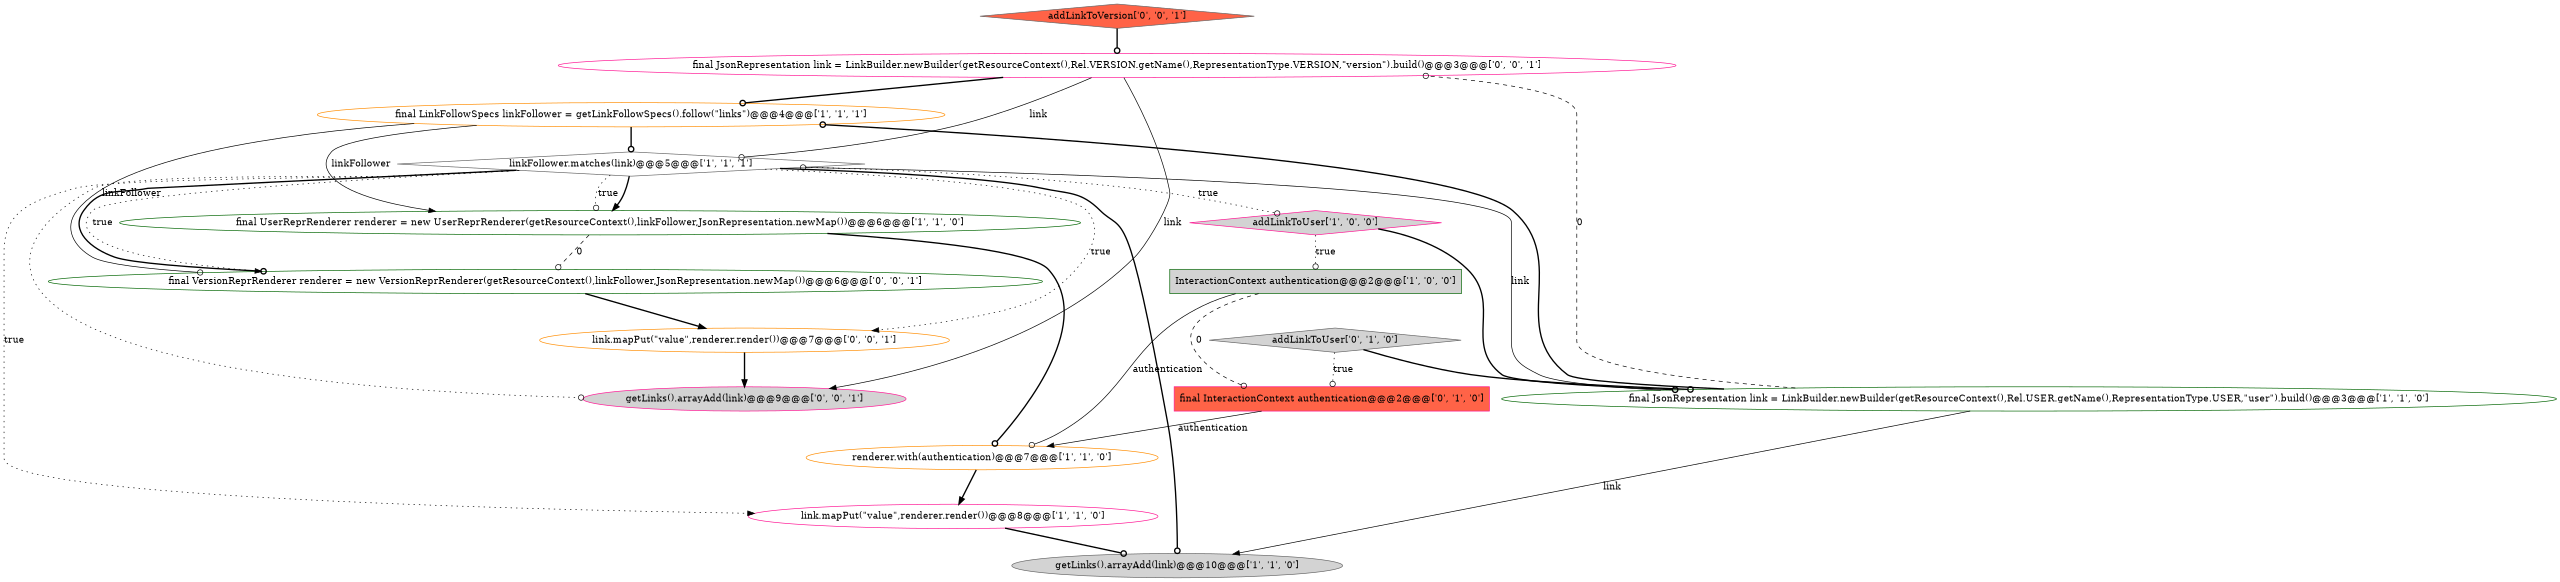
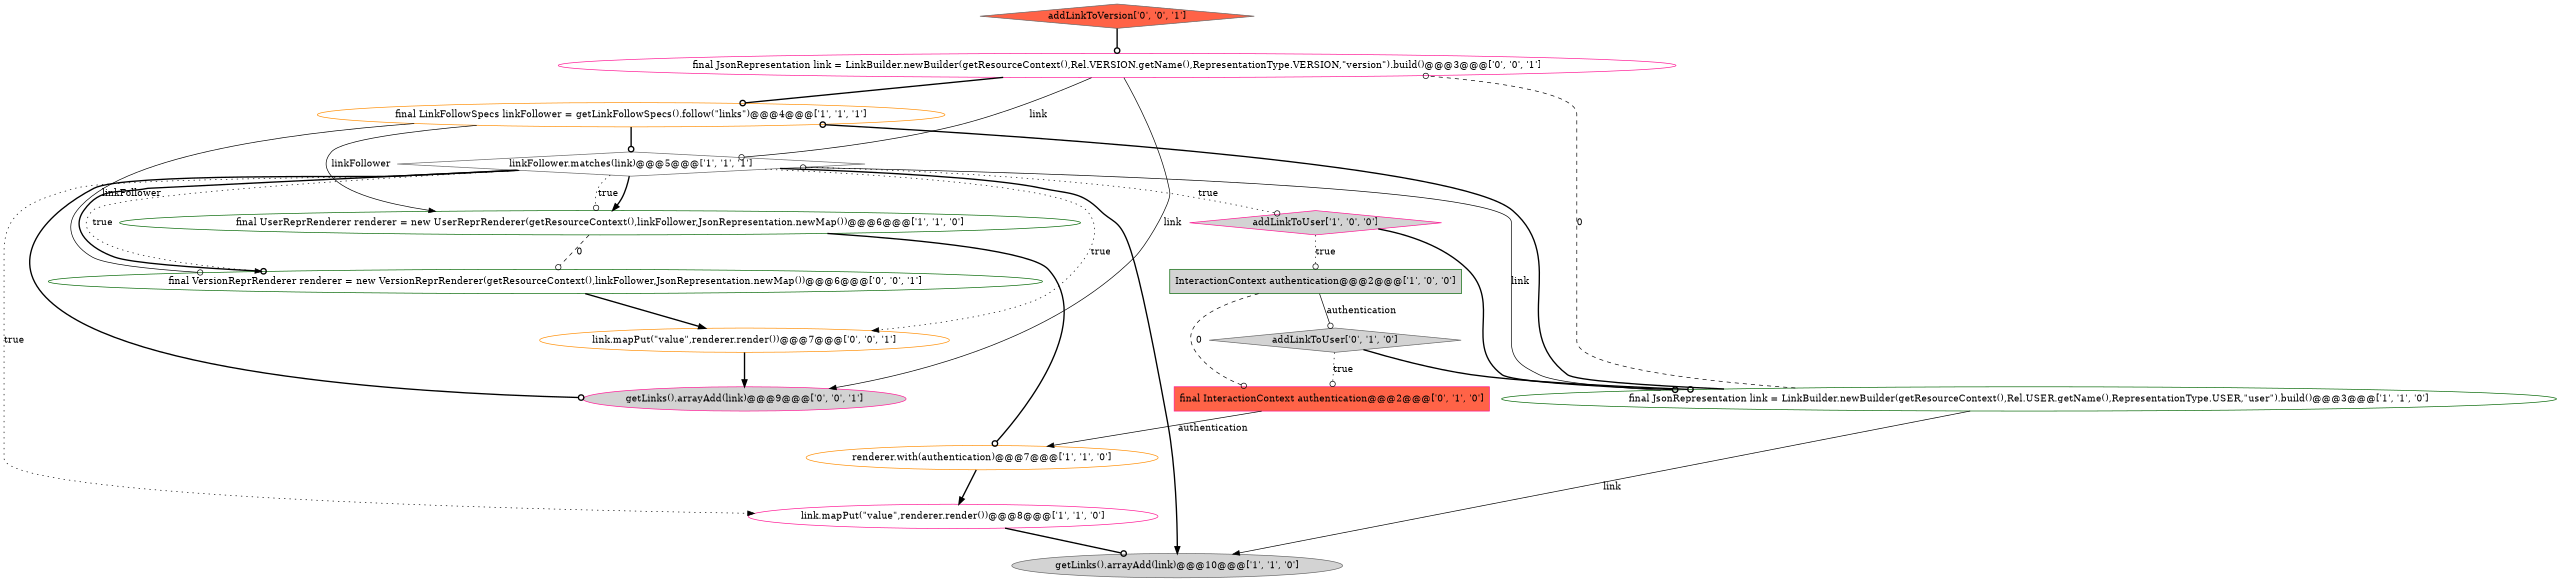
(1111, 219) -> (1111, 219)
(40, 290) -> (40, 290)
(1132, 365) -> (1325, 308)
